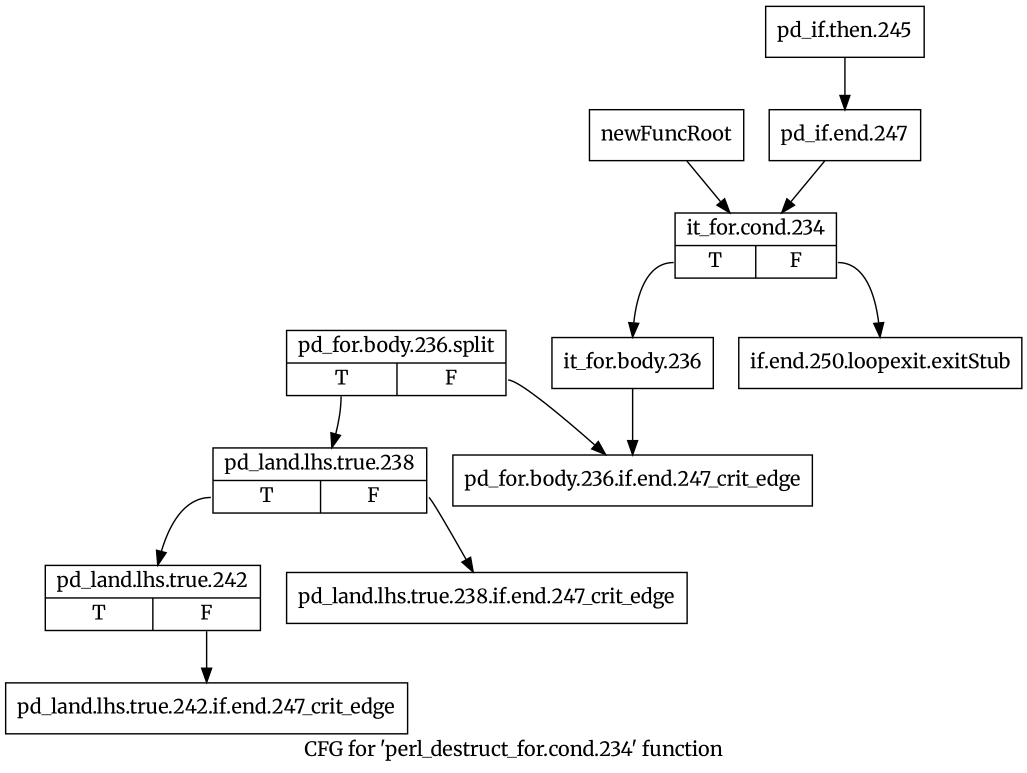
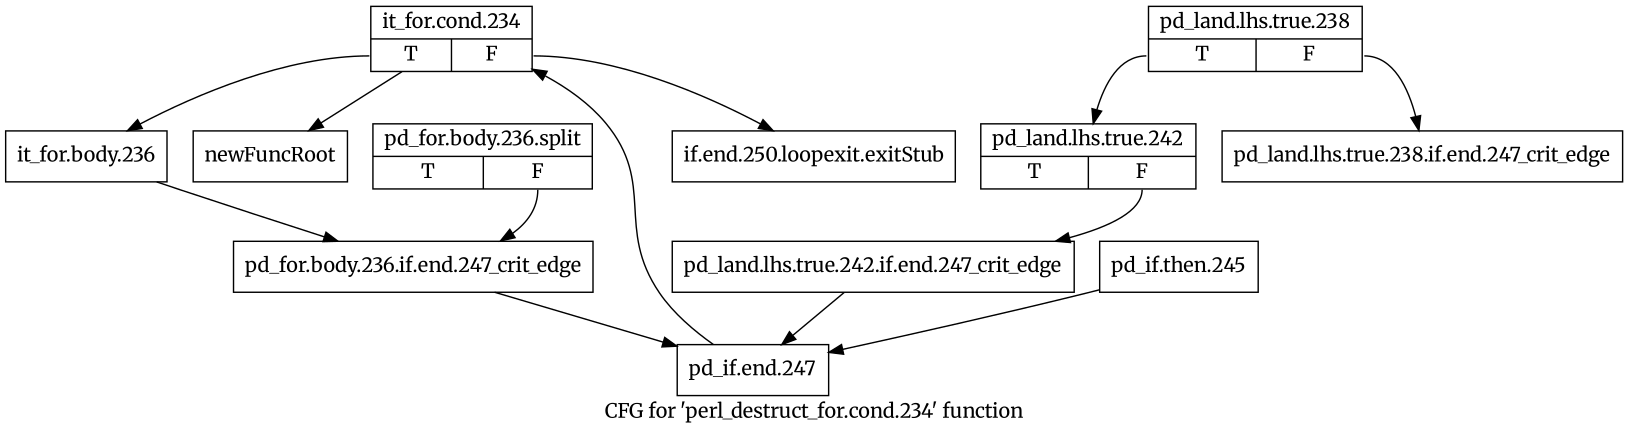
(704, 181) -> (361, 97)
none -> (819, 314)
none -> (579, 317)
(340, 415) -> none
